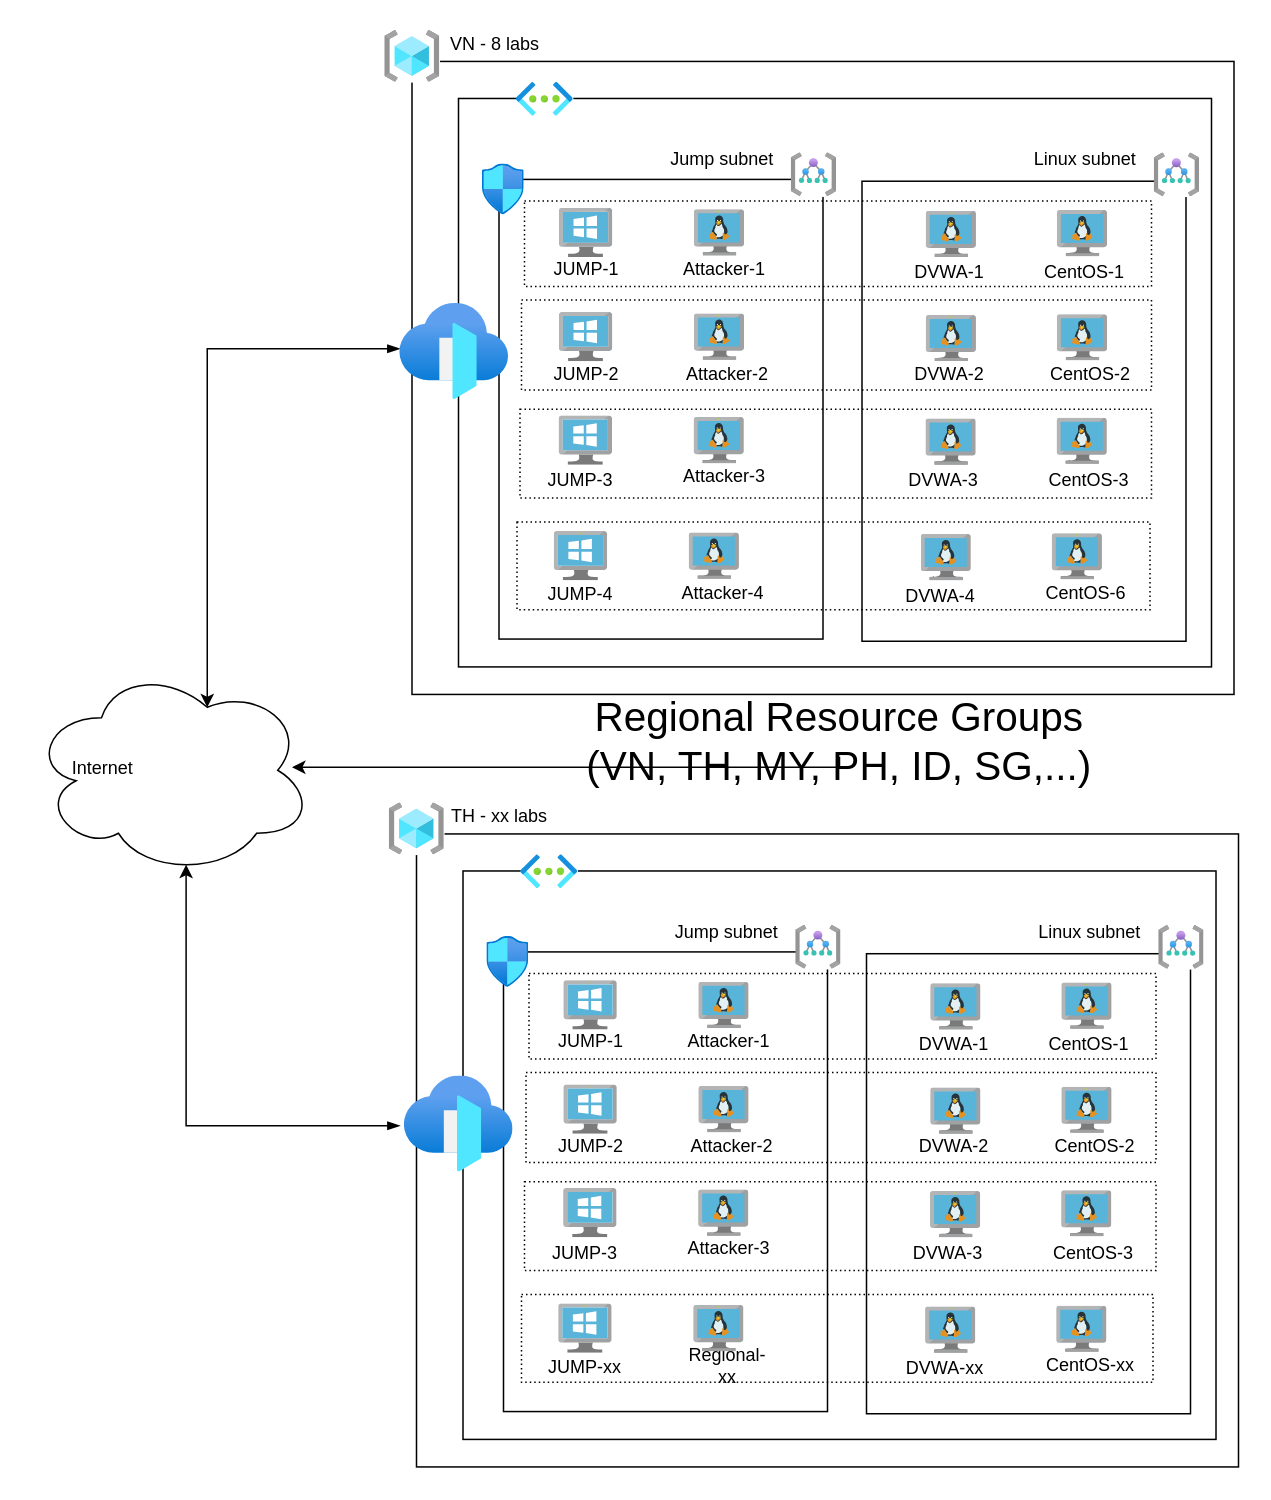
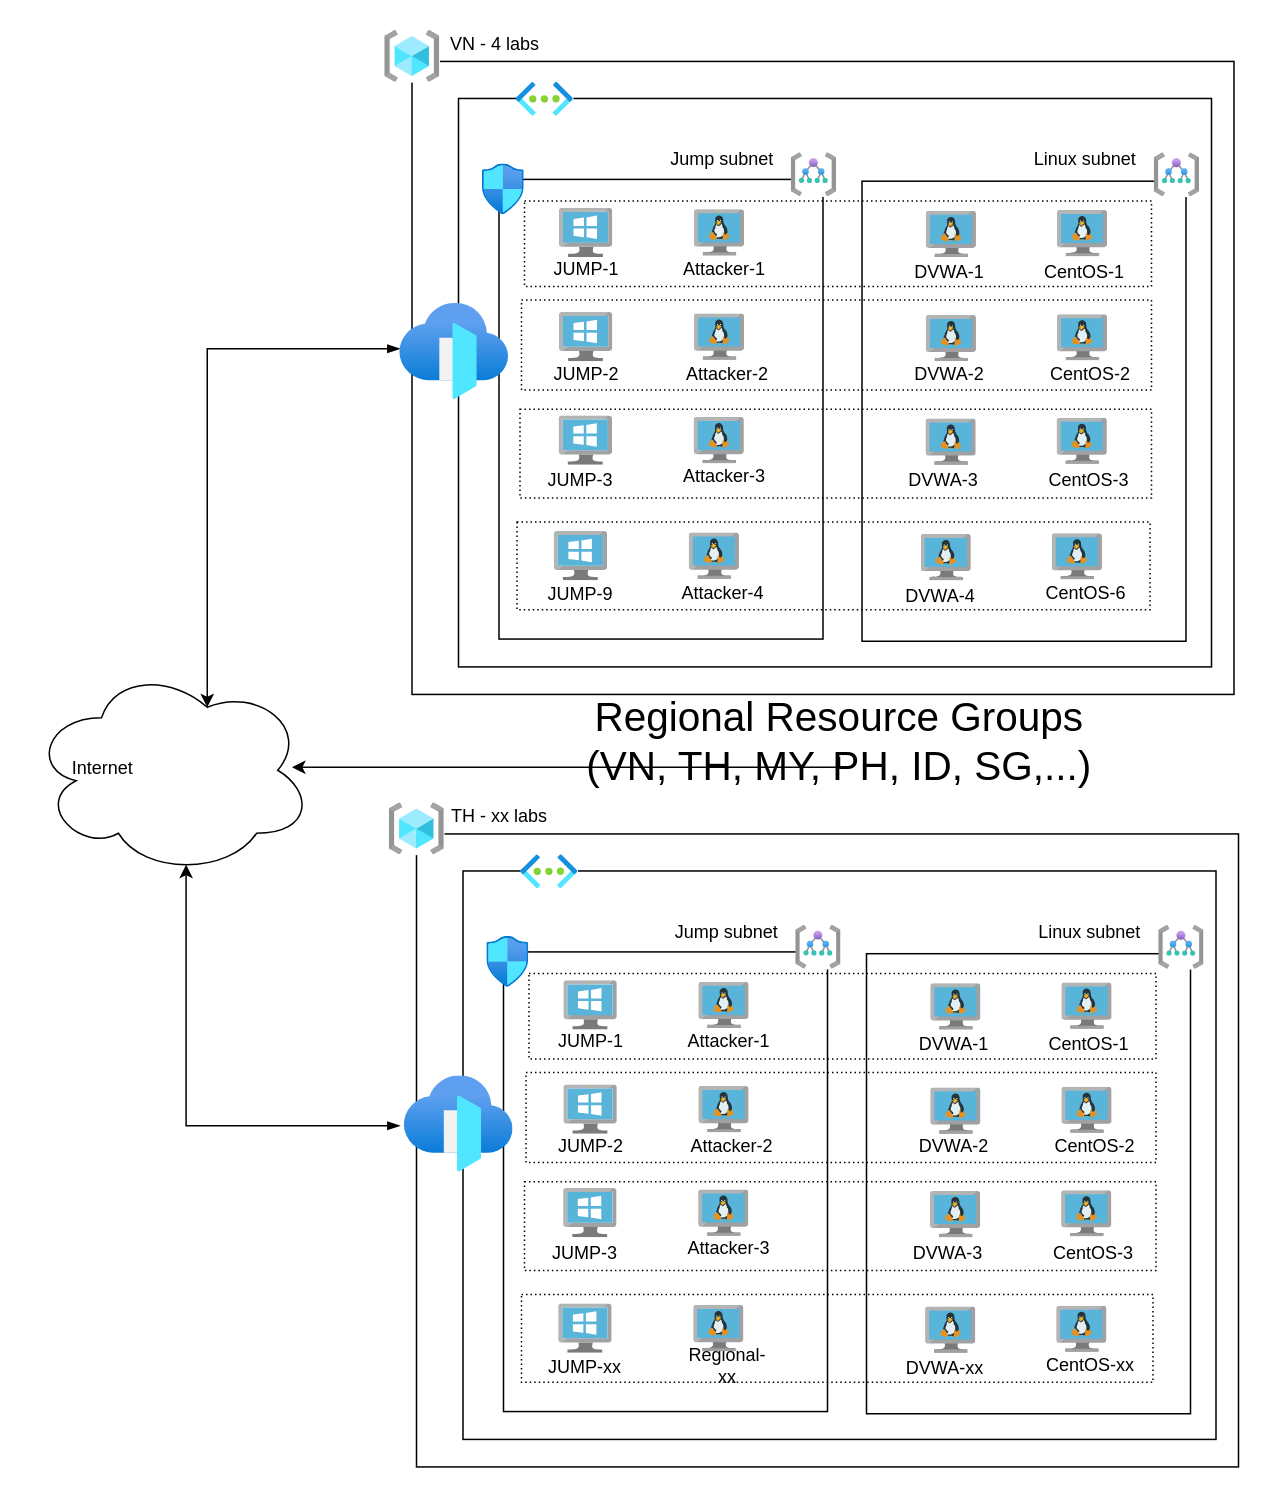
(495, 44) -> (495, 44)
(581, 595) -> (581, 595)
